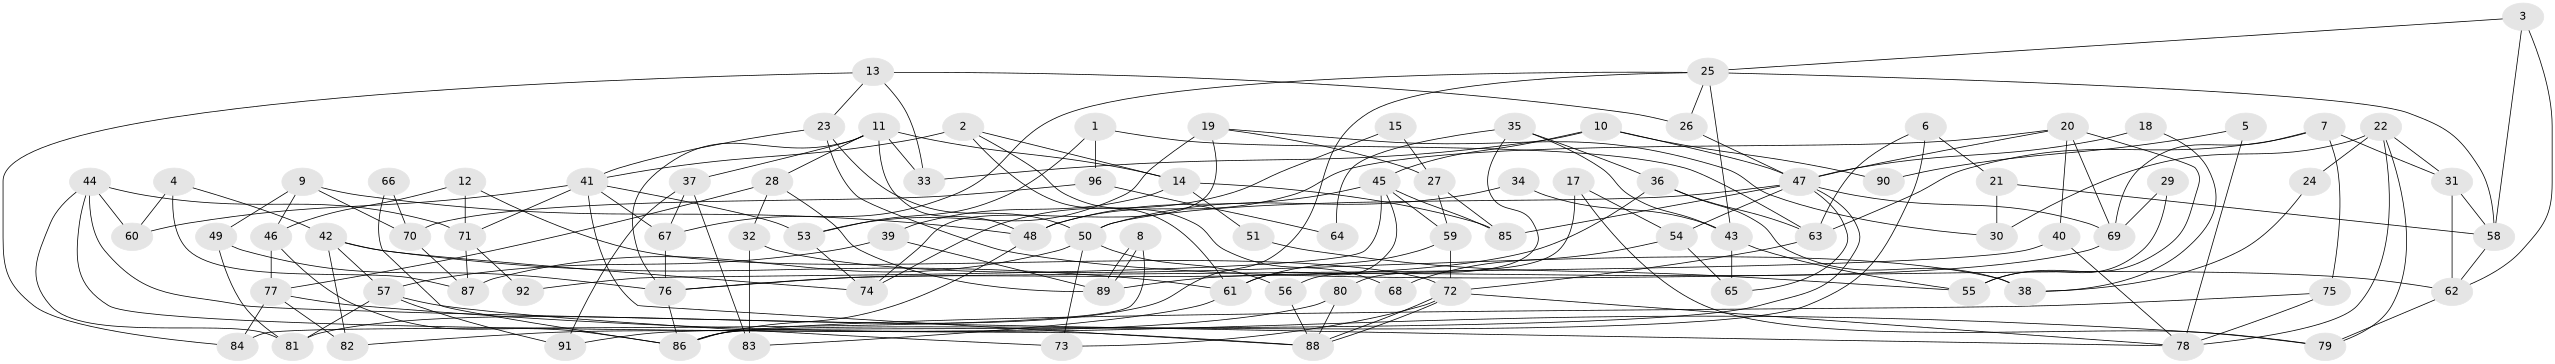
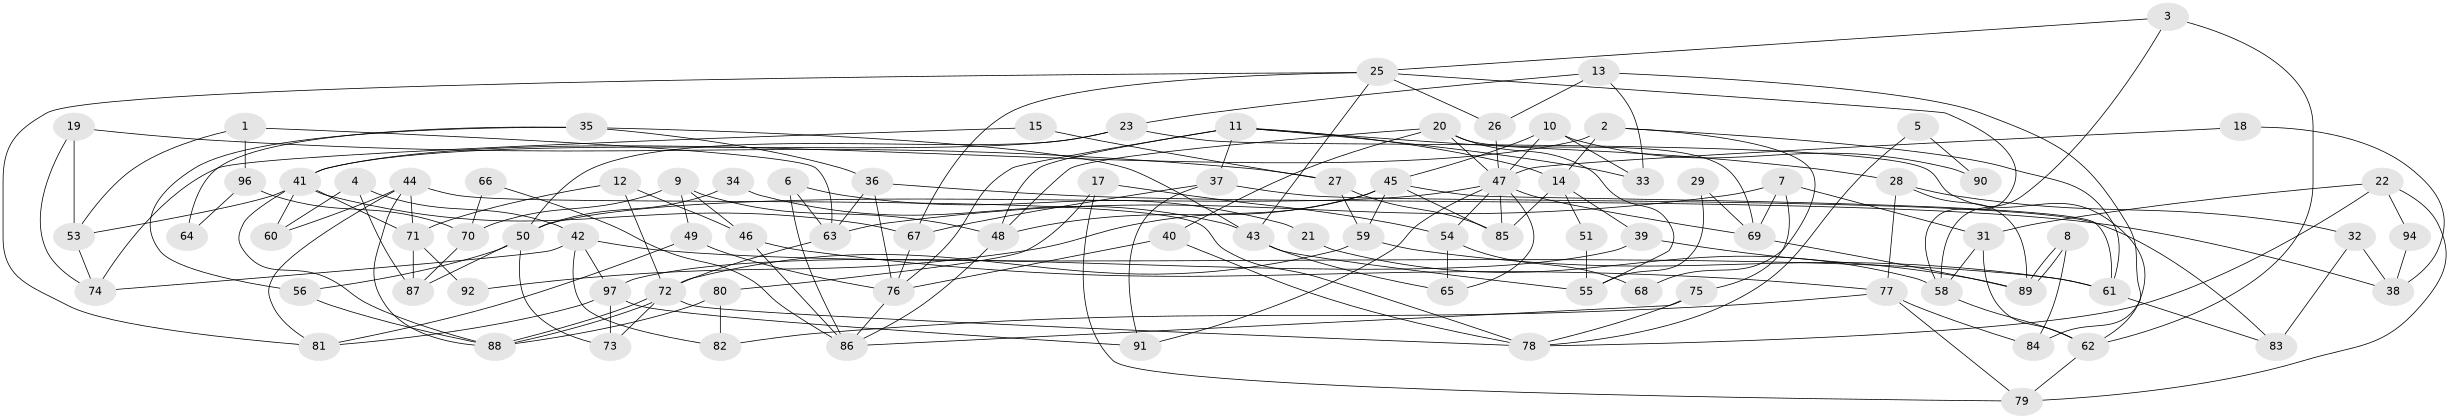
(2310, 182) -> (2410, 237)
(1997, 237) -> none
(384, 292) -> (610, 292)
